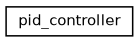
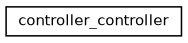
(69, 21) -> (94, 21)
